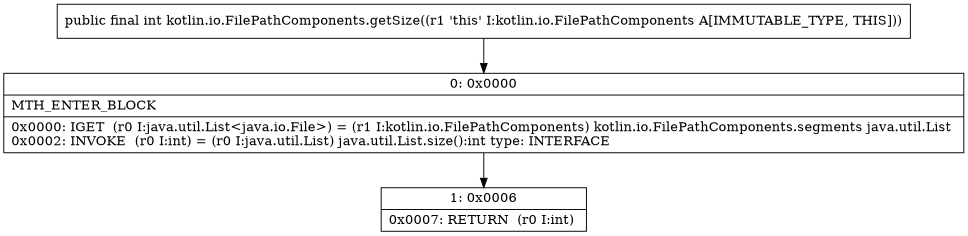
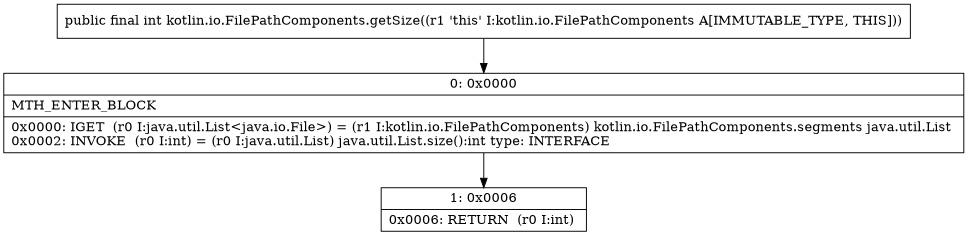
(484, 220) -> (484, 220)
